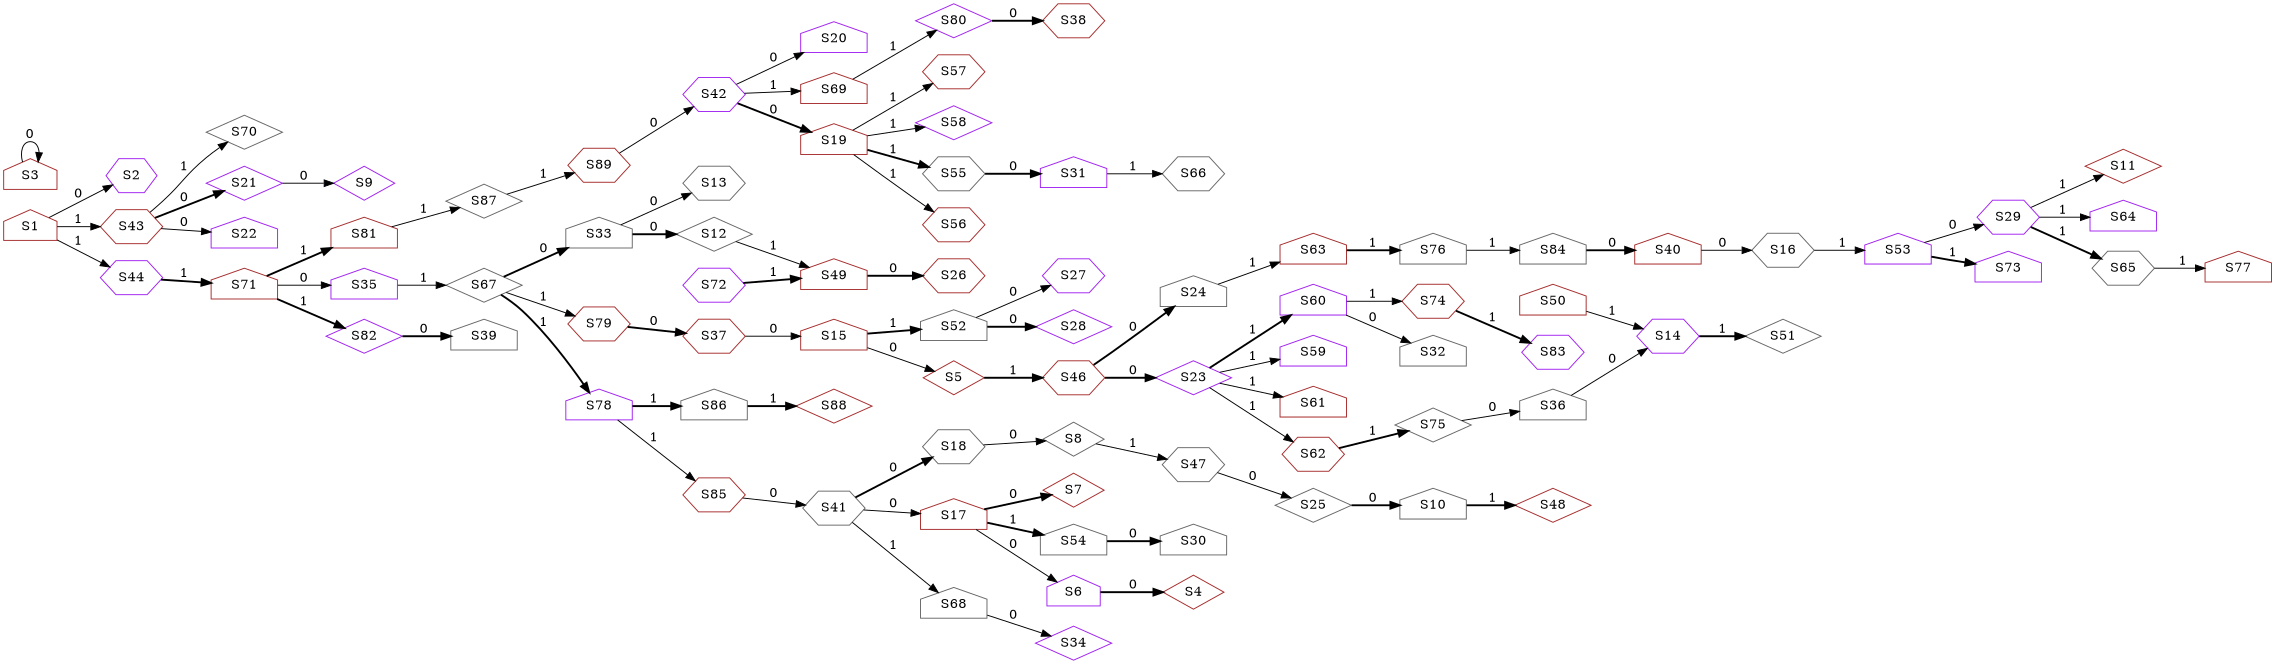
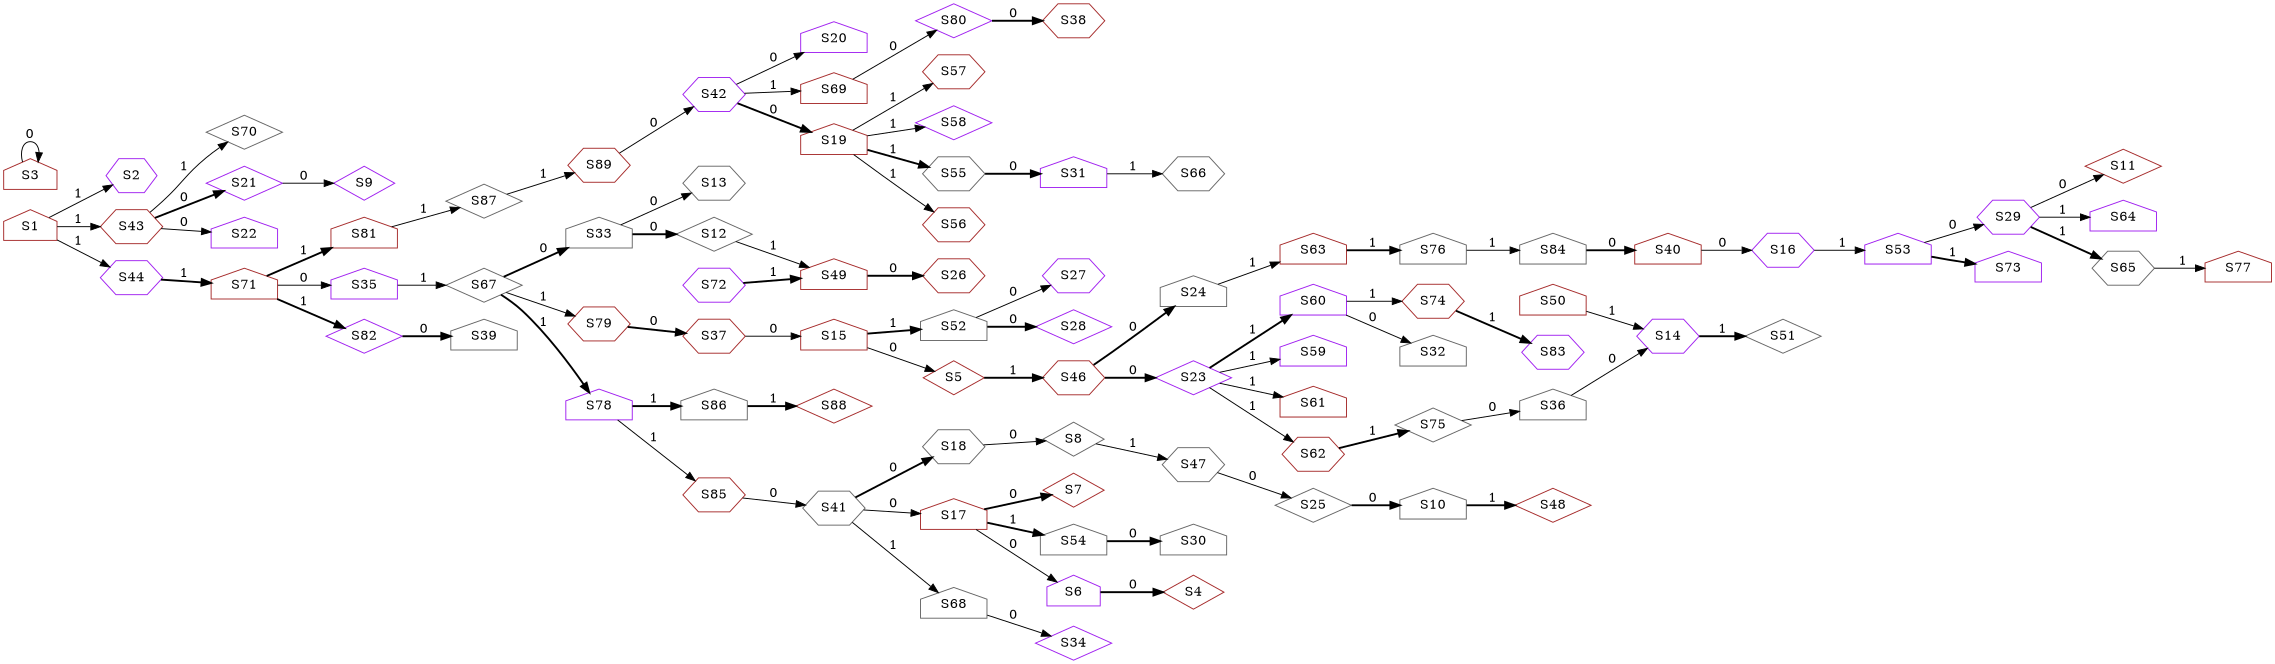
(894, 47) -> (894, 47)
(2063, 185) -> (2063, 185)
(79, 194) -> (79, 194)
(1783, 250) -> (1783, 250)
